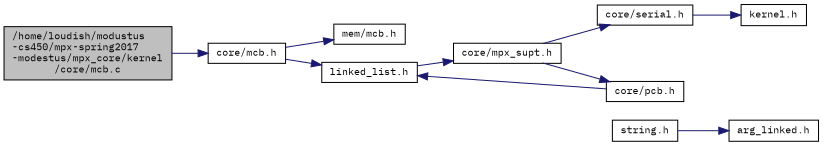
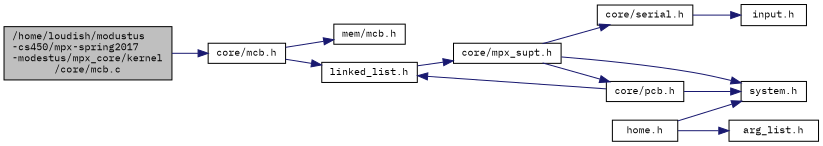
(774, 15) -> (774, 15)
none -> (774, 92)
(645, 131) -> (645, 131)
(774, 131) -> (774, 131)
